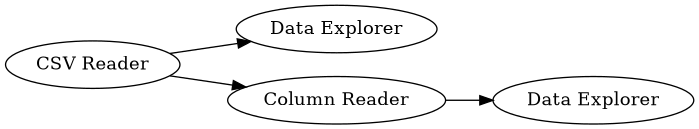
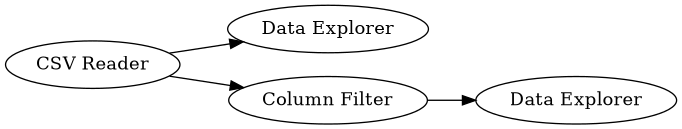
(337, 100) -> (328, 100)
